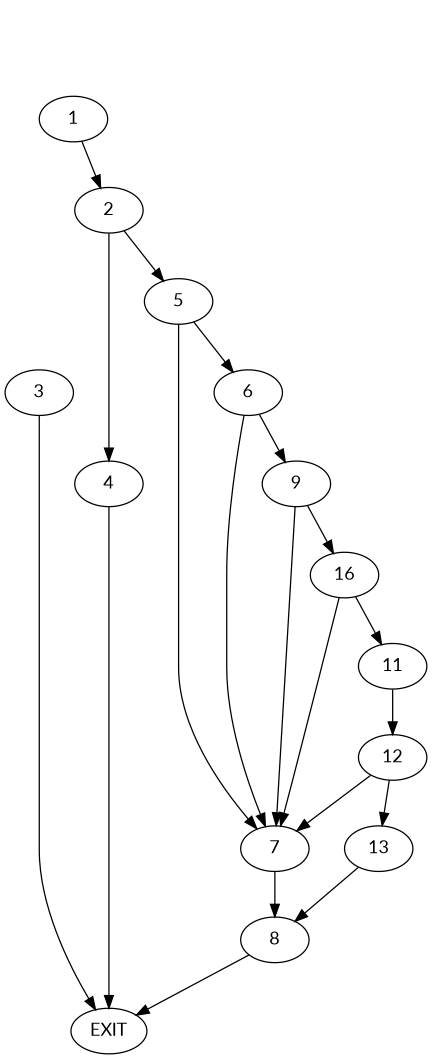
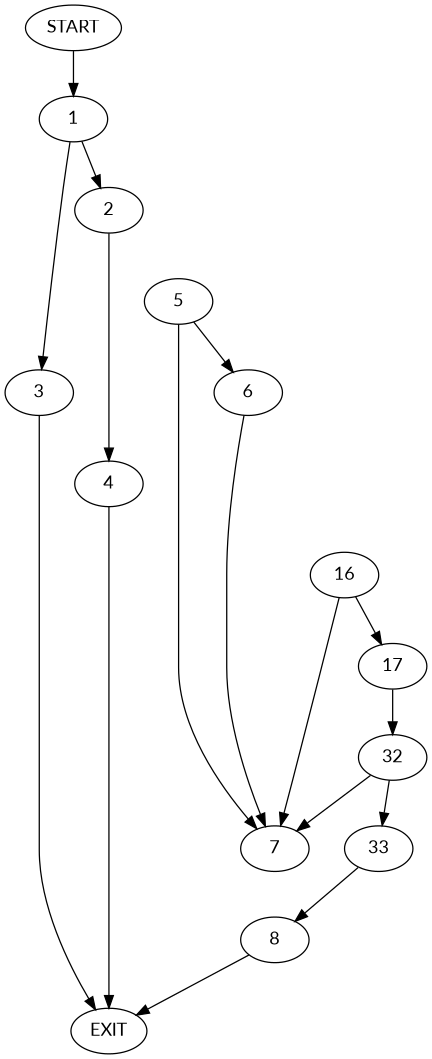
none -> (73, 28)
none -> (55, 249)
(140, 251) -> none
(296, 484) -> none
(393, 666) -> (393, 666)
(393, 757) -> (393, 757)
(379, 849) -> (379, 849)
(275, 888) -> none
